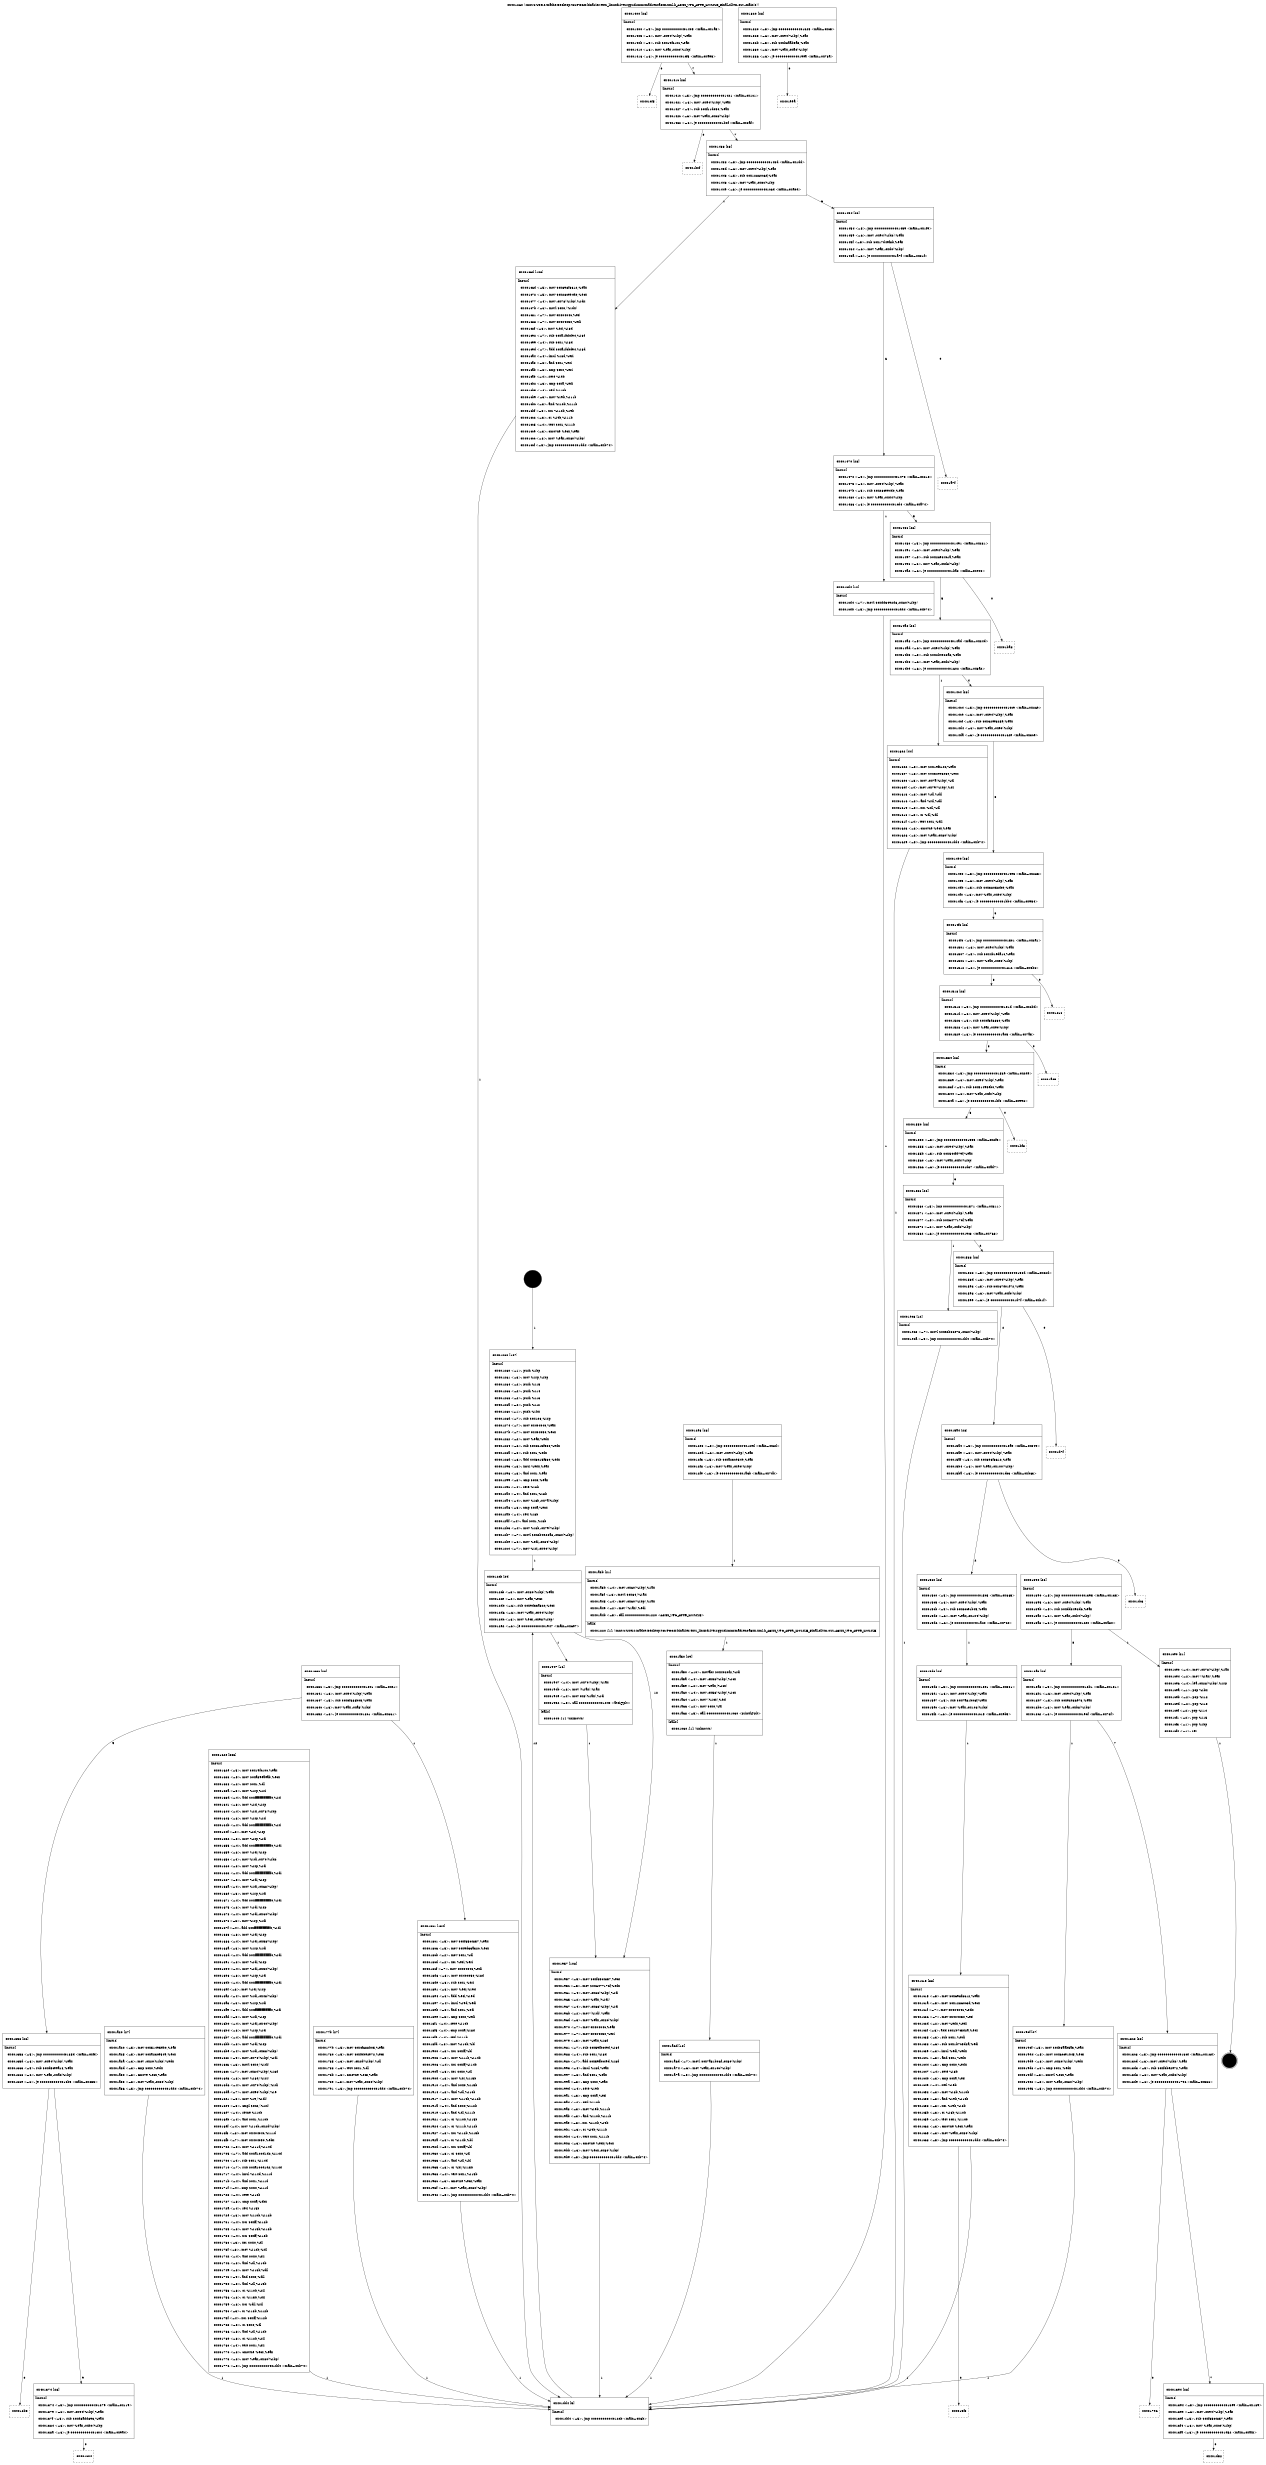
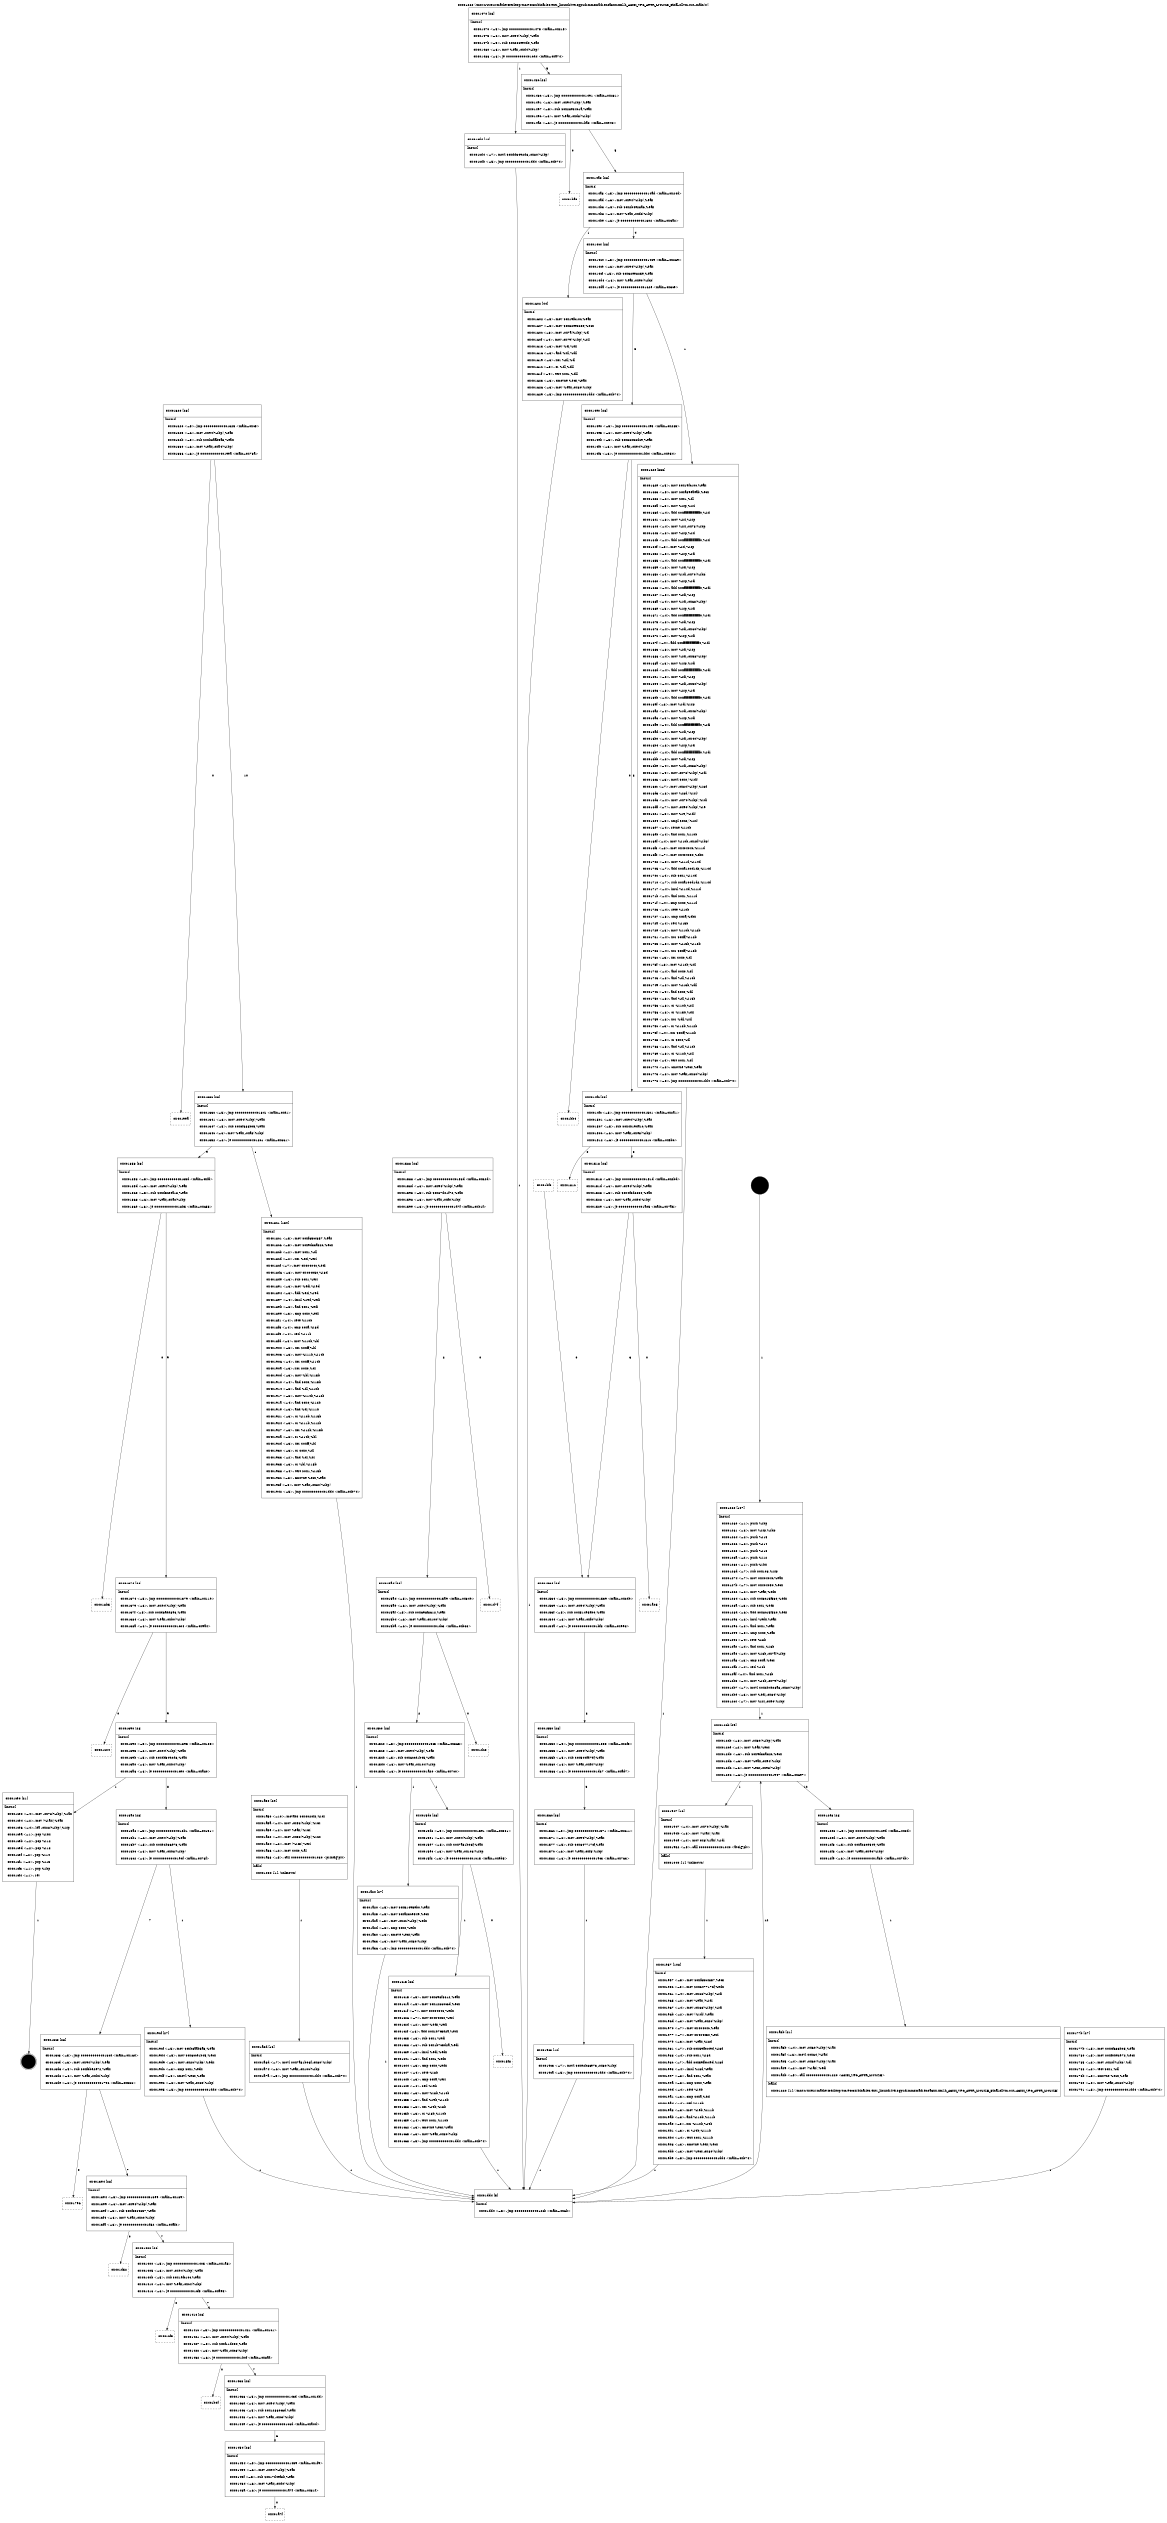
(884, 358) -> none
(565, 359) -> none
none -> (677, 376)
none -> (231, 774)
none -> (568, 1119)
(1007, 1122) -> (563, 1383)
(978, 1245) -> none
(724, 1643) -> none
none -> (166, 1677)
(652, 1769) -> (813, 1795)
none -> (409, 1831)
none -> (159, 2236)
(959, 2275) -> (491, 1958)
